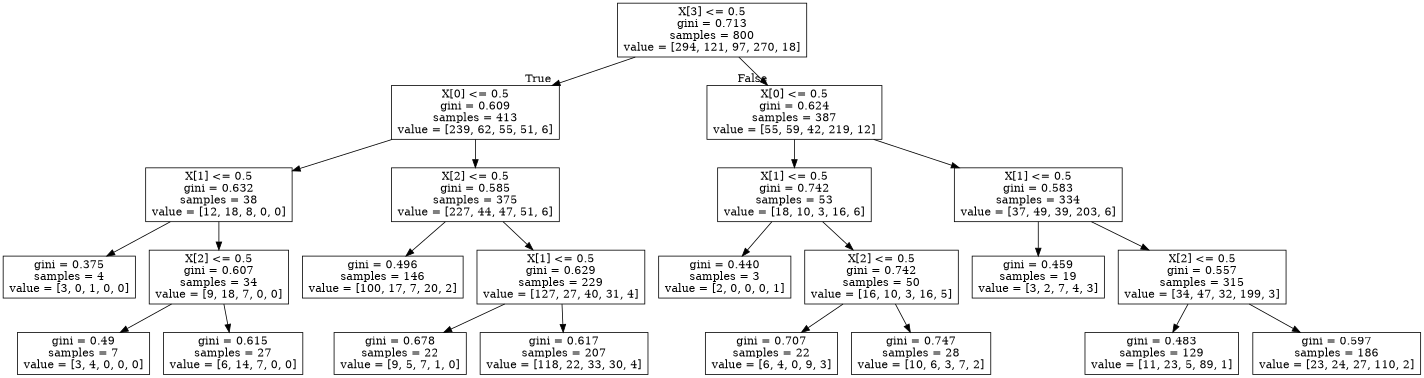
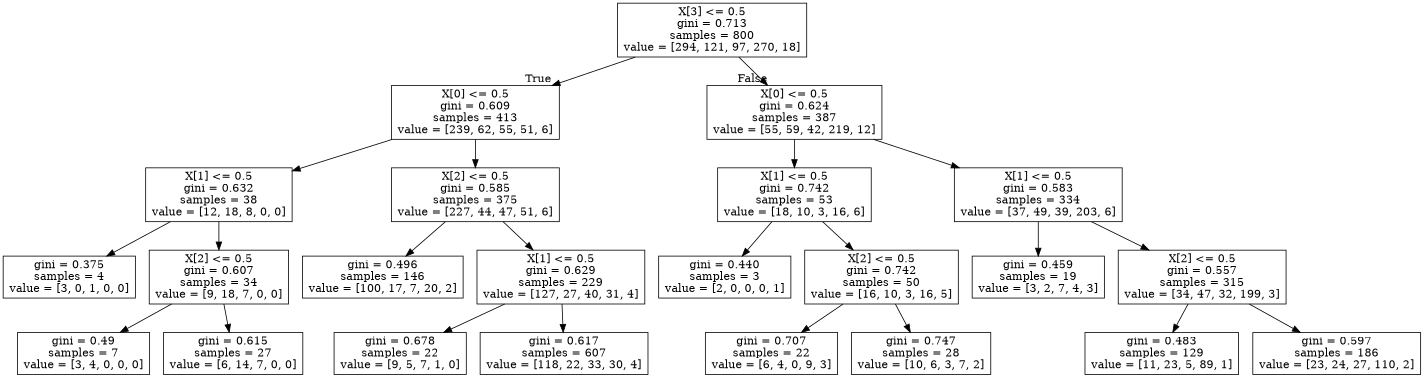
(564, 353) -> (564, 353)
